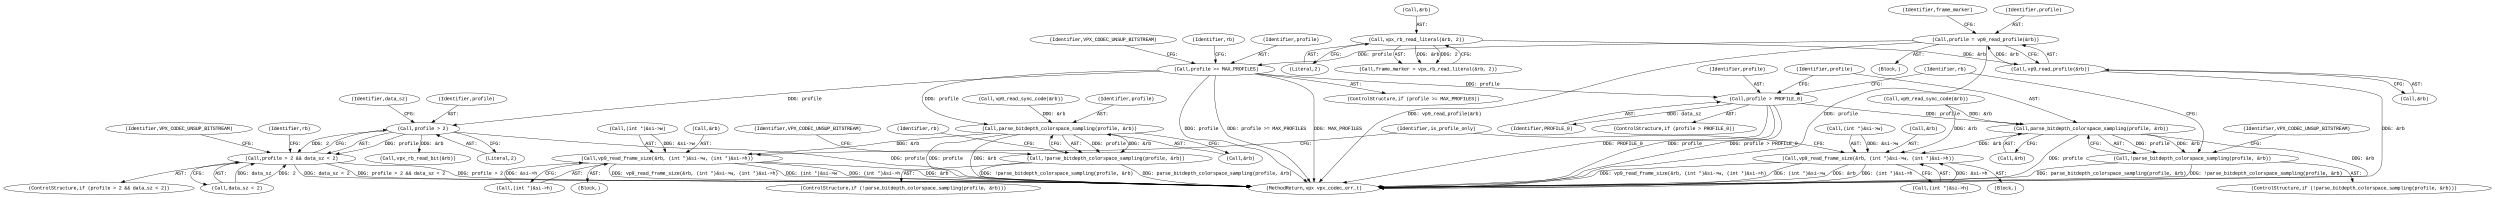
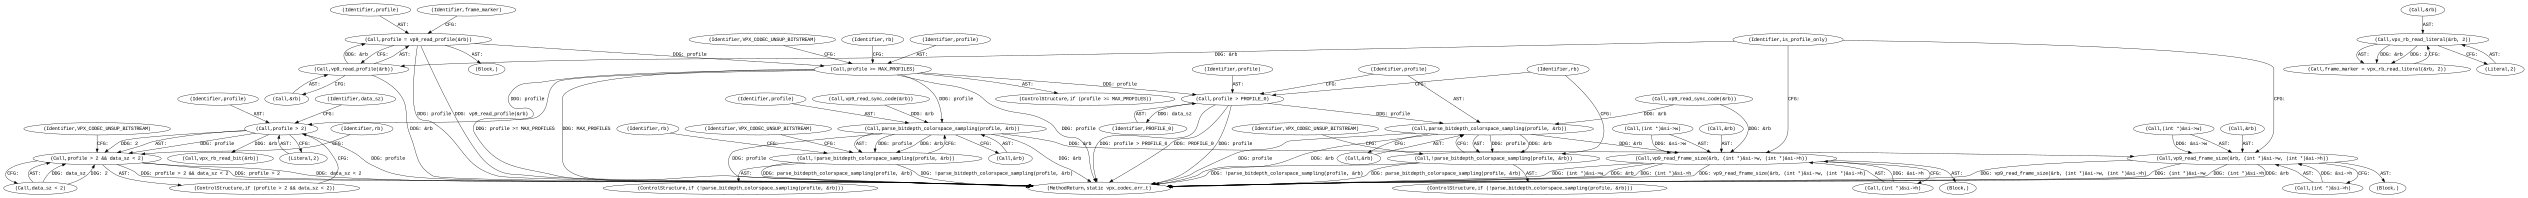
(1748, 45) -> (1069, 55)
(1674, 129) -> none
(347, 137) -> (334, 158)
(1314, 188) -> (1099, 188)
